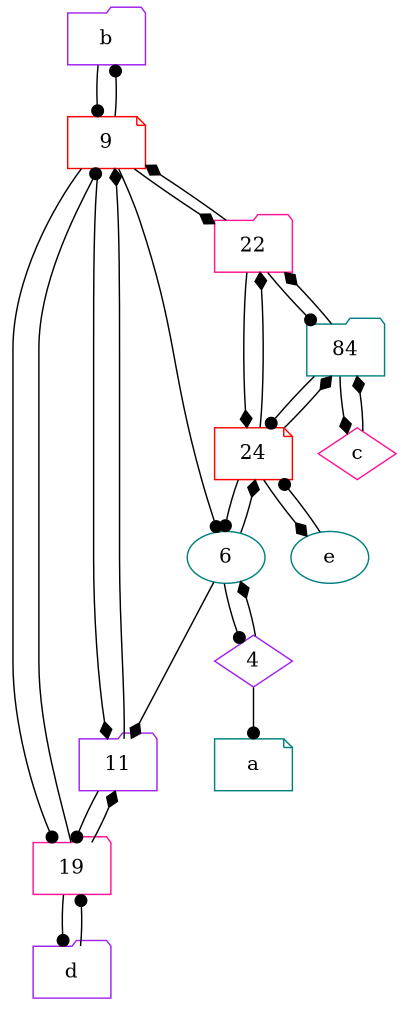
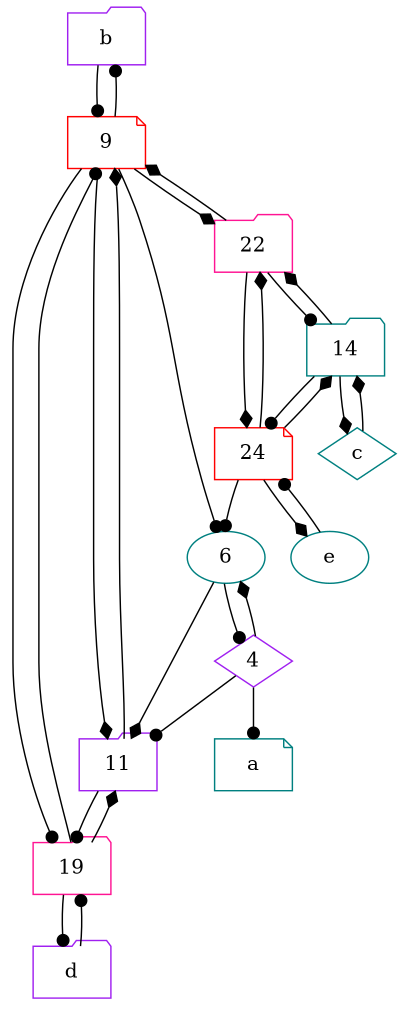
(346, 350) -> (346, 350)
(357, 454) -> (357, 454)
(247, 515) -> none
none -> (198, 704)
